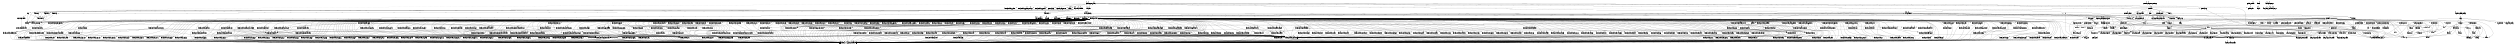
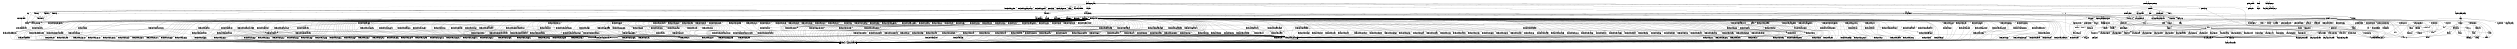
(1800, 28) -> (1800, 28)
none -> (2490, 33)
